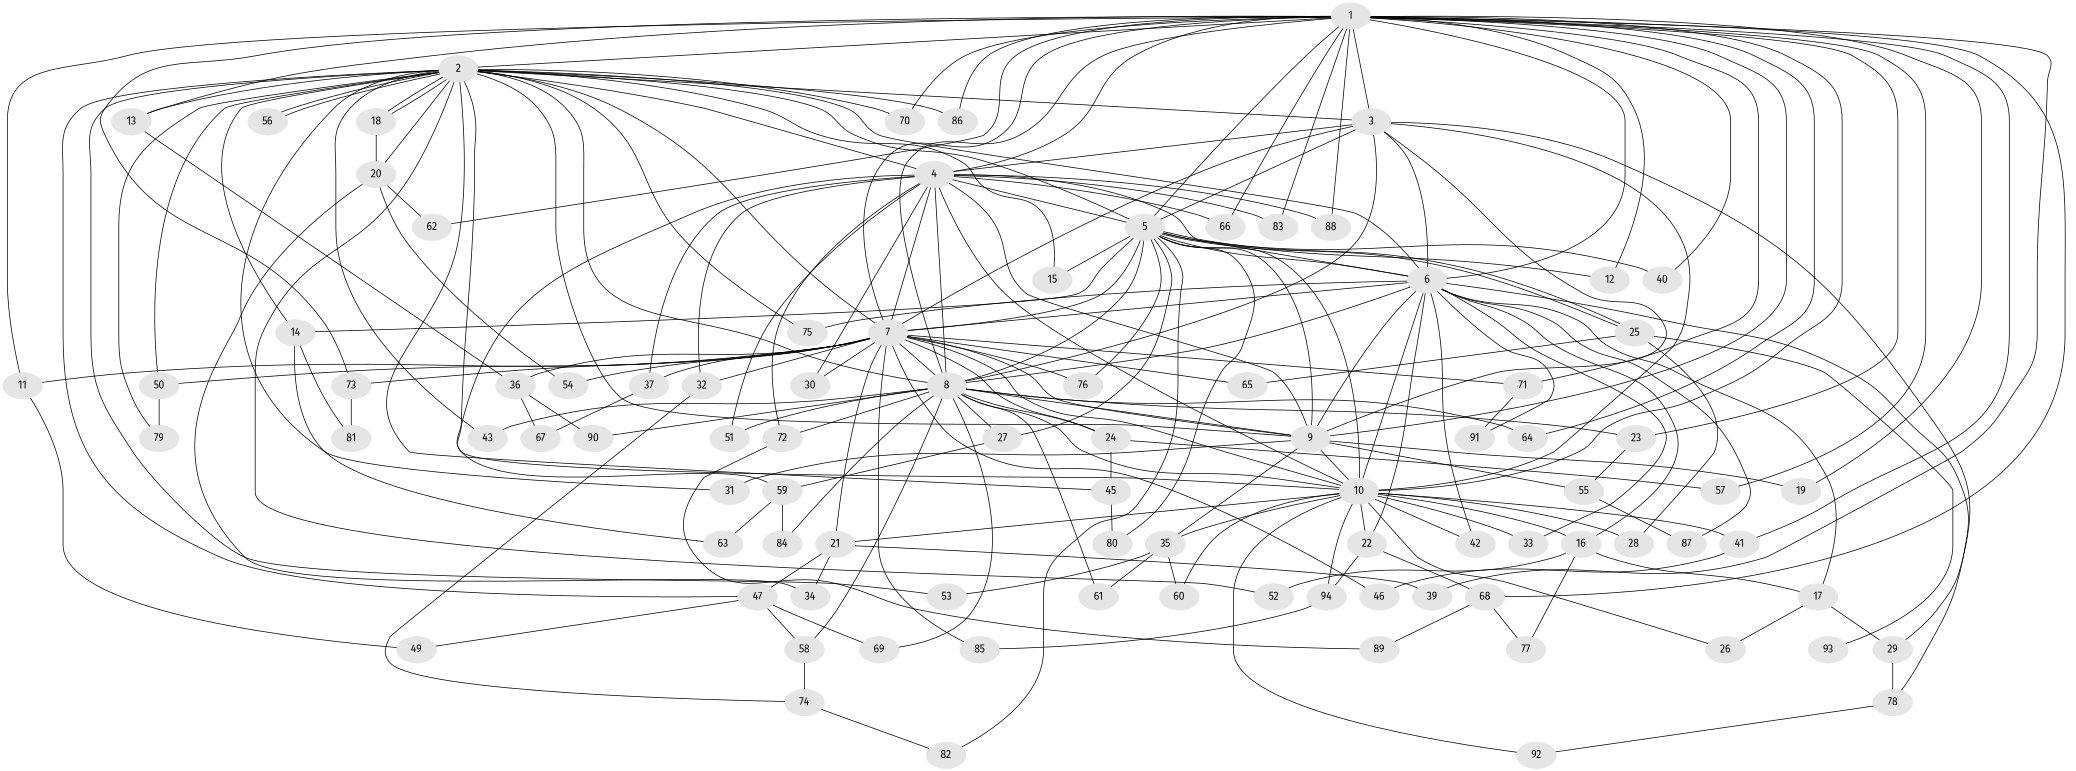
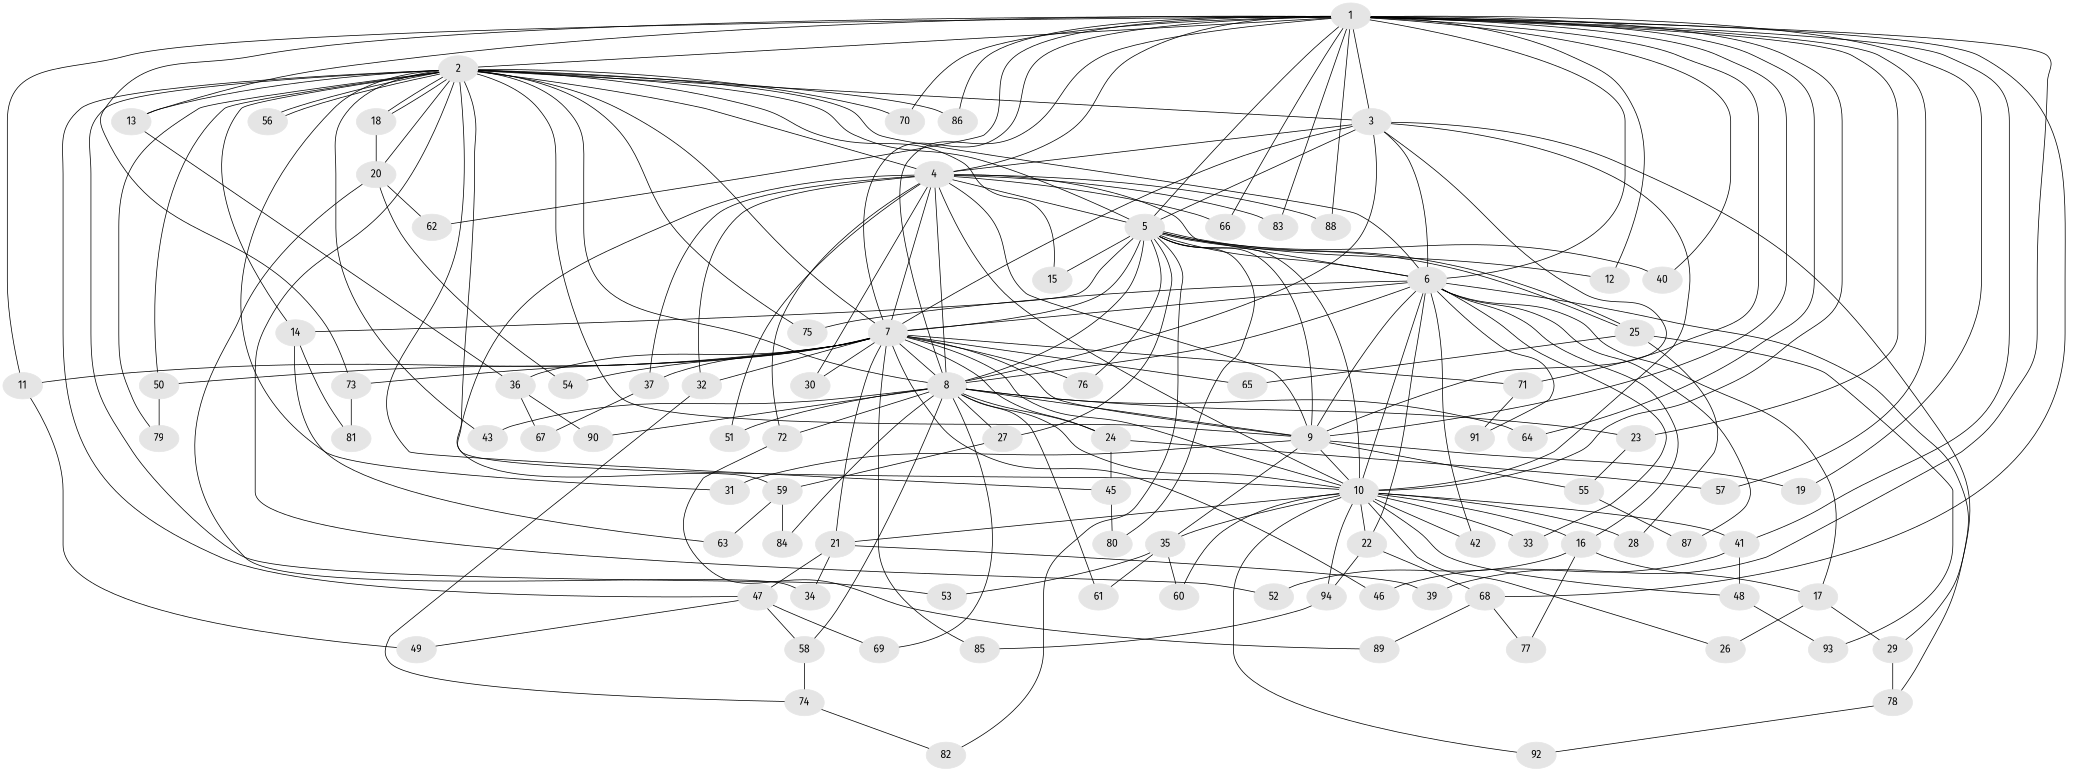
none -> (1739, 597)
